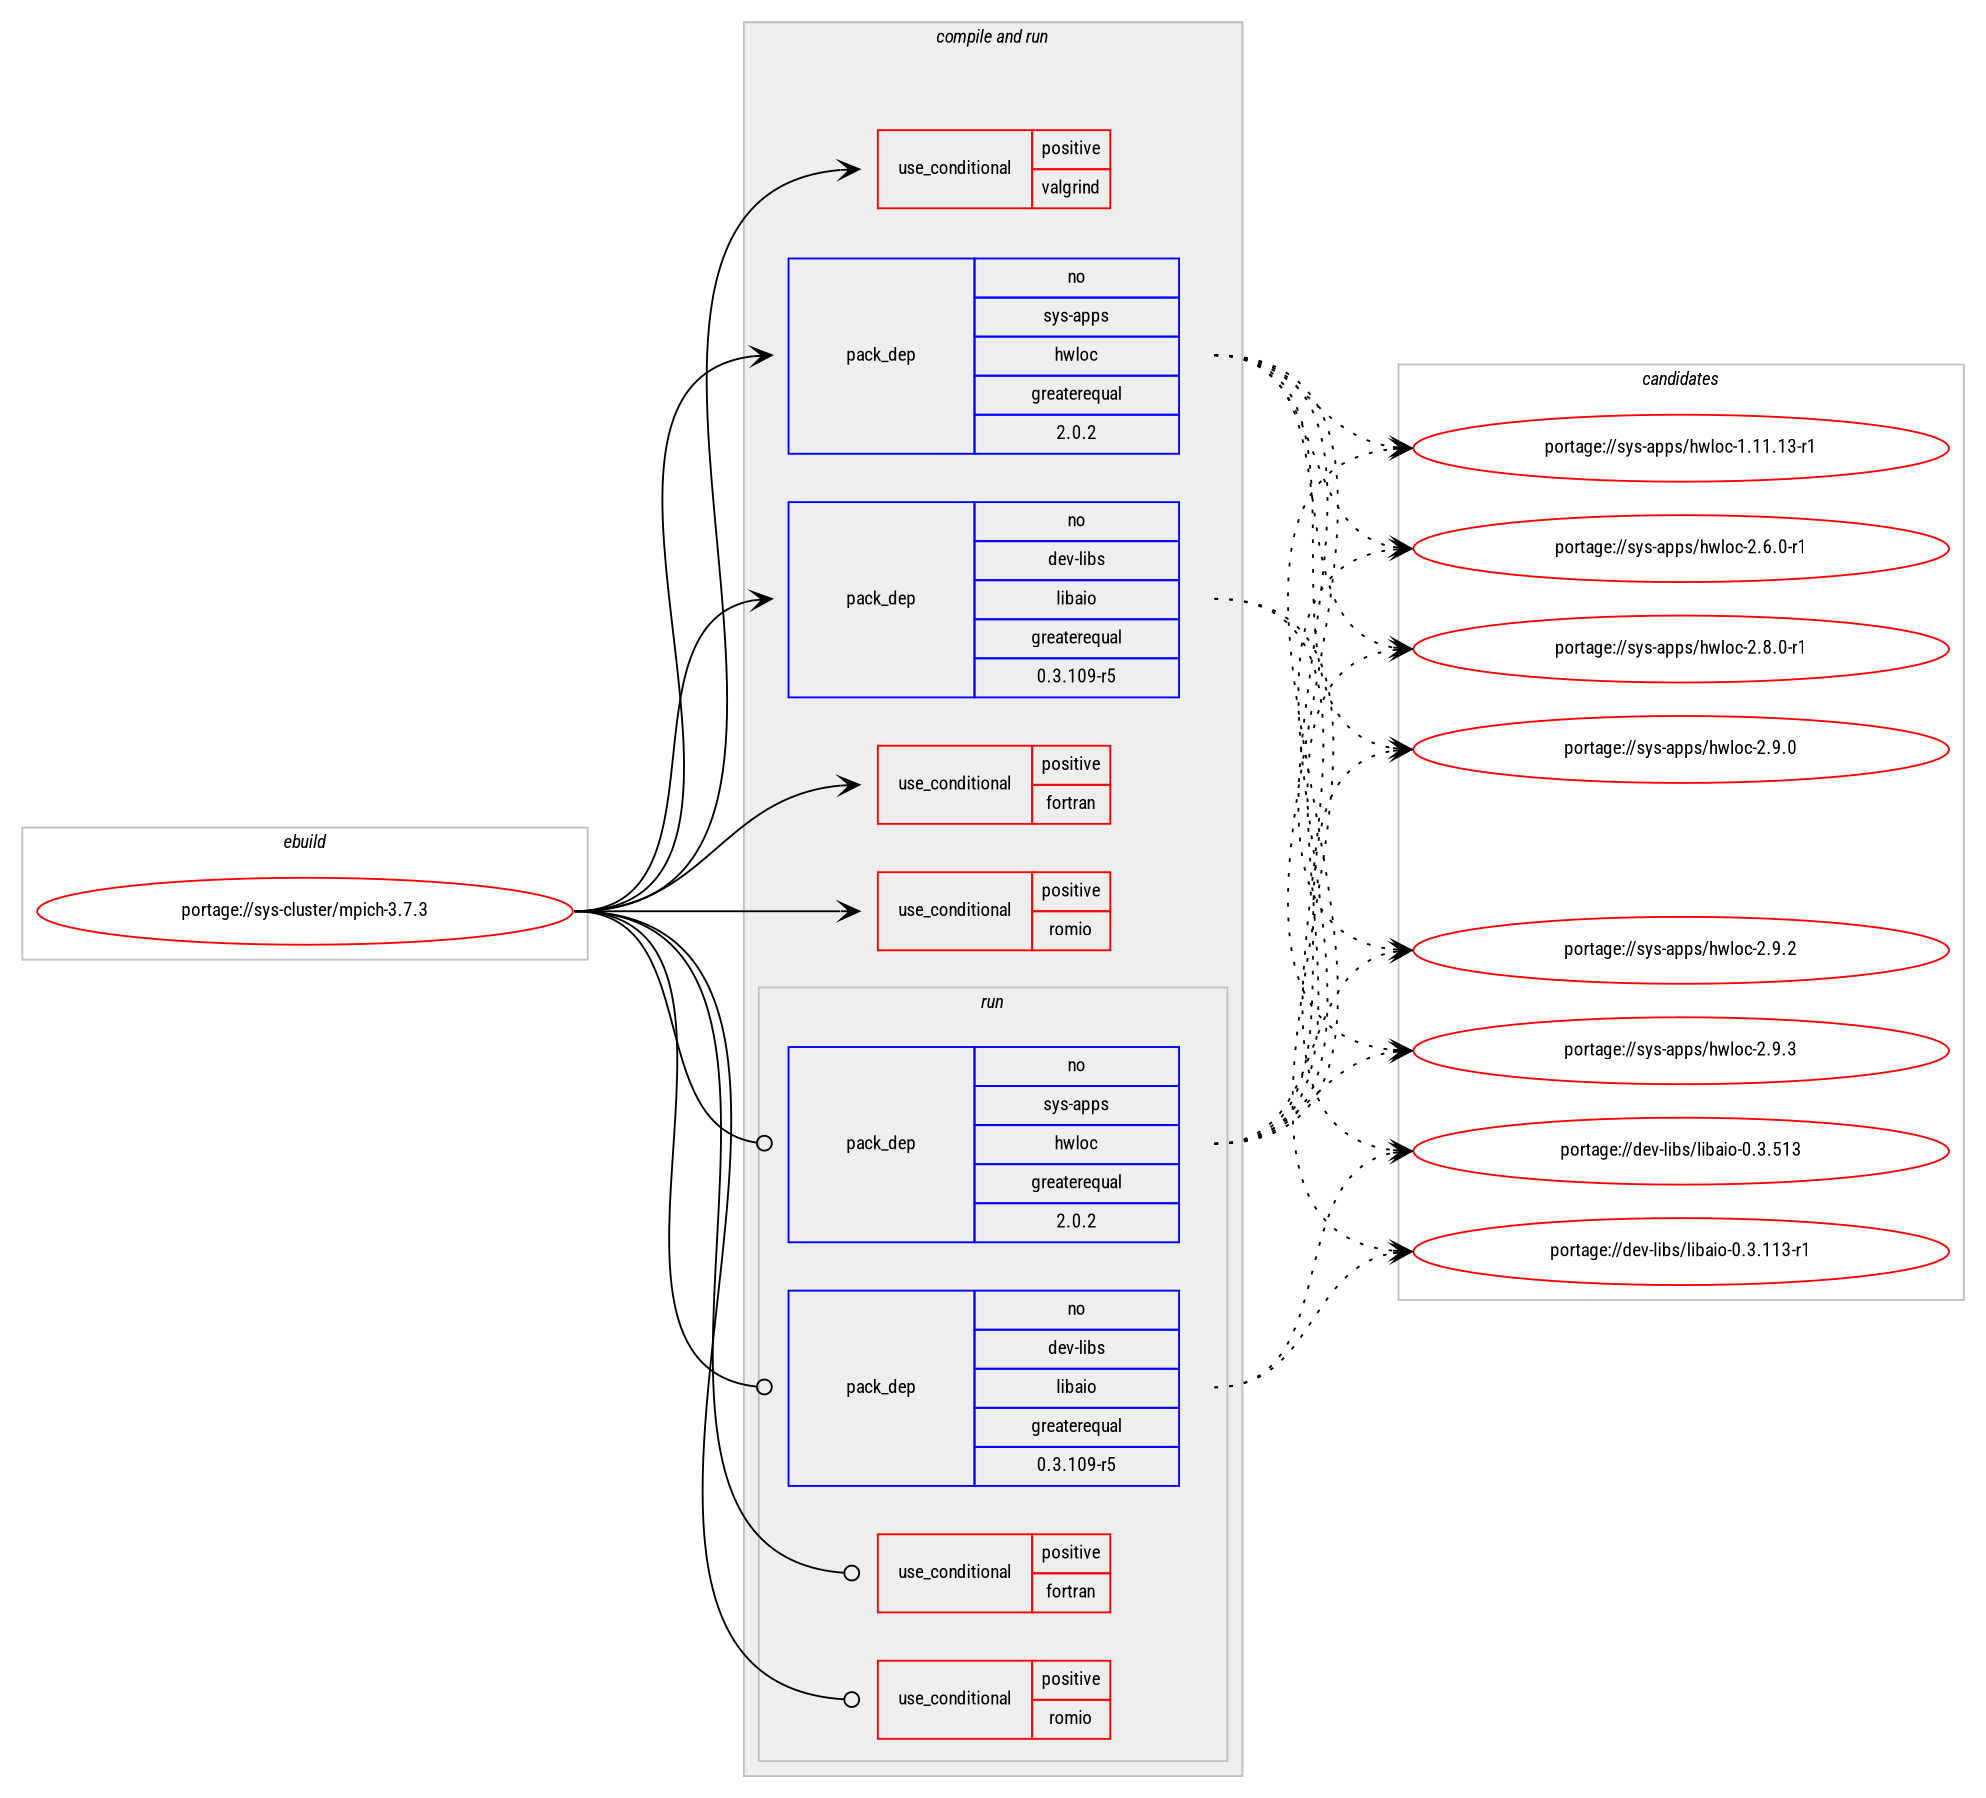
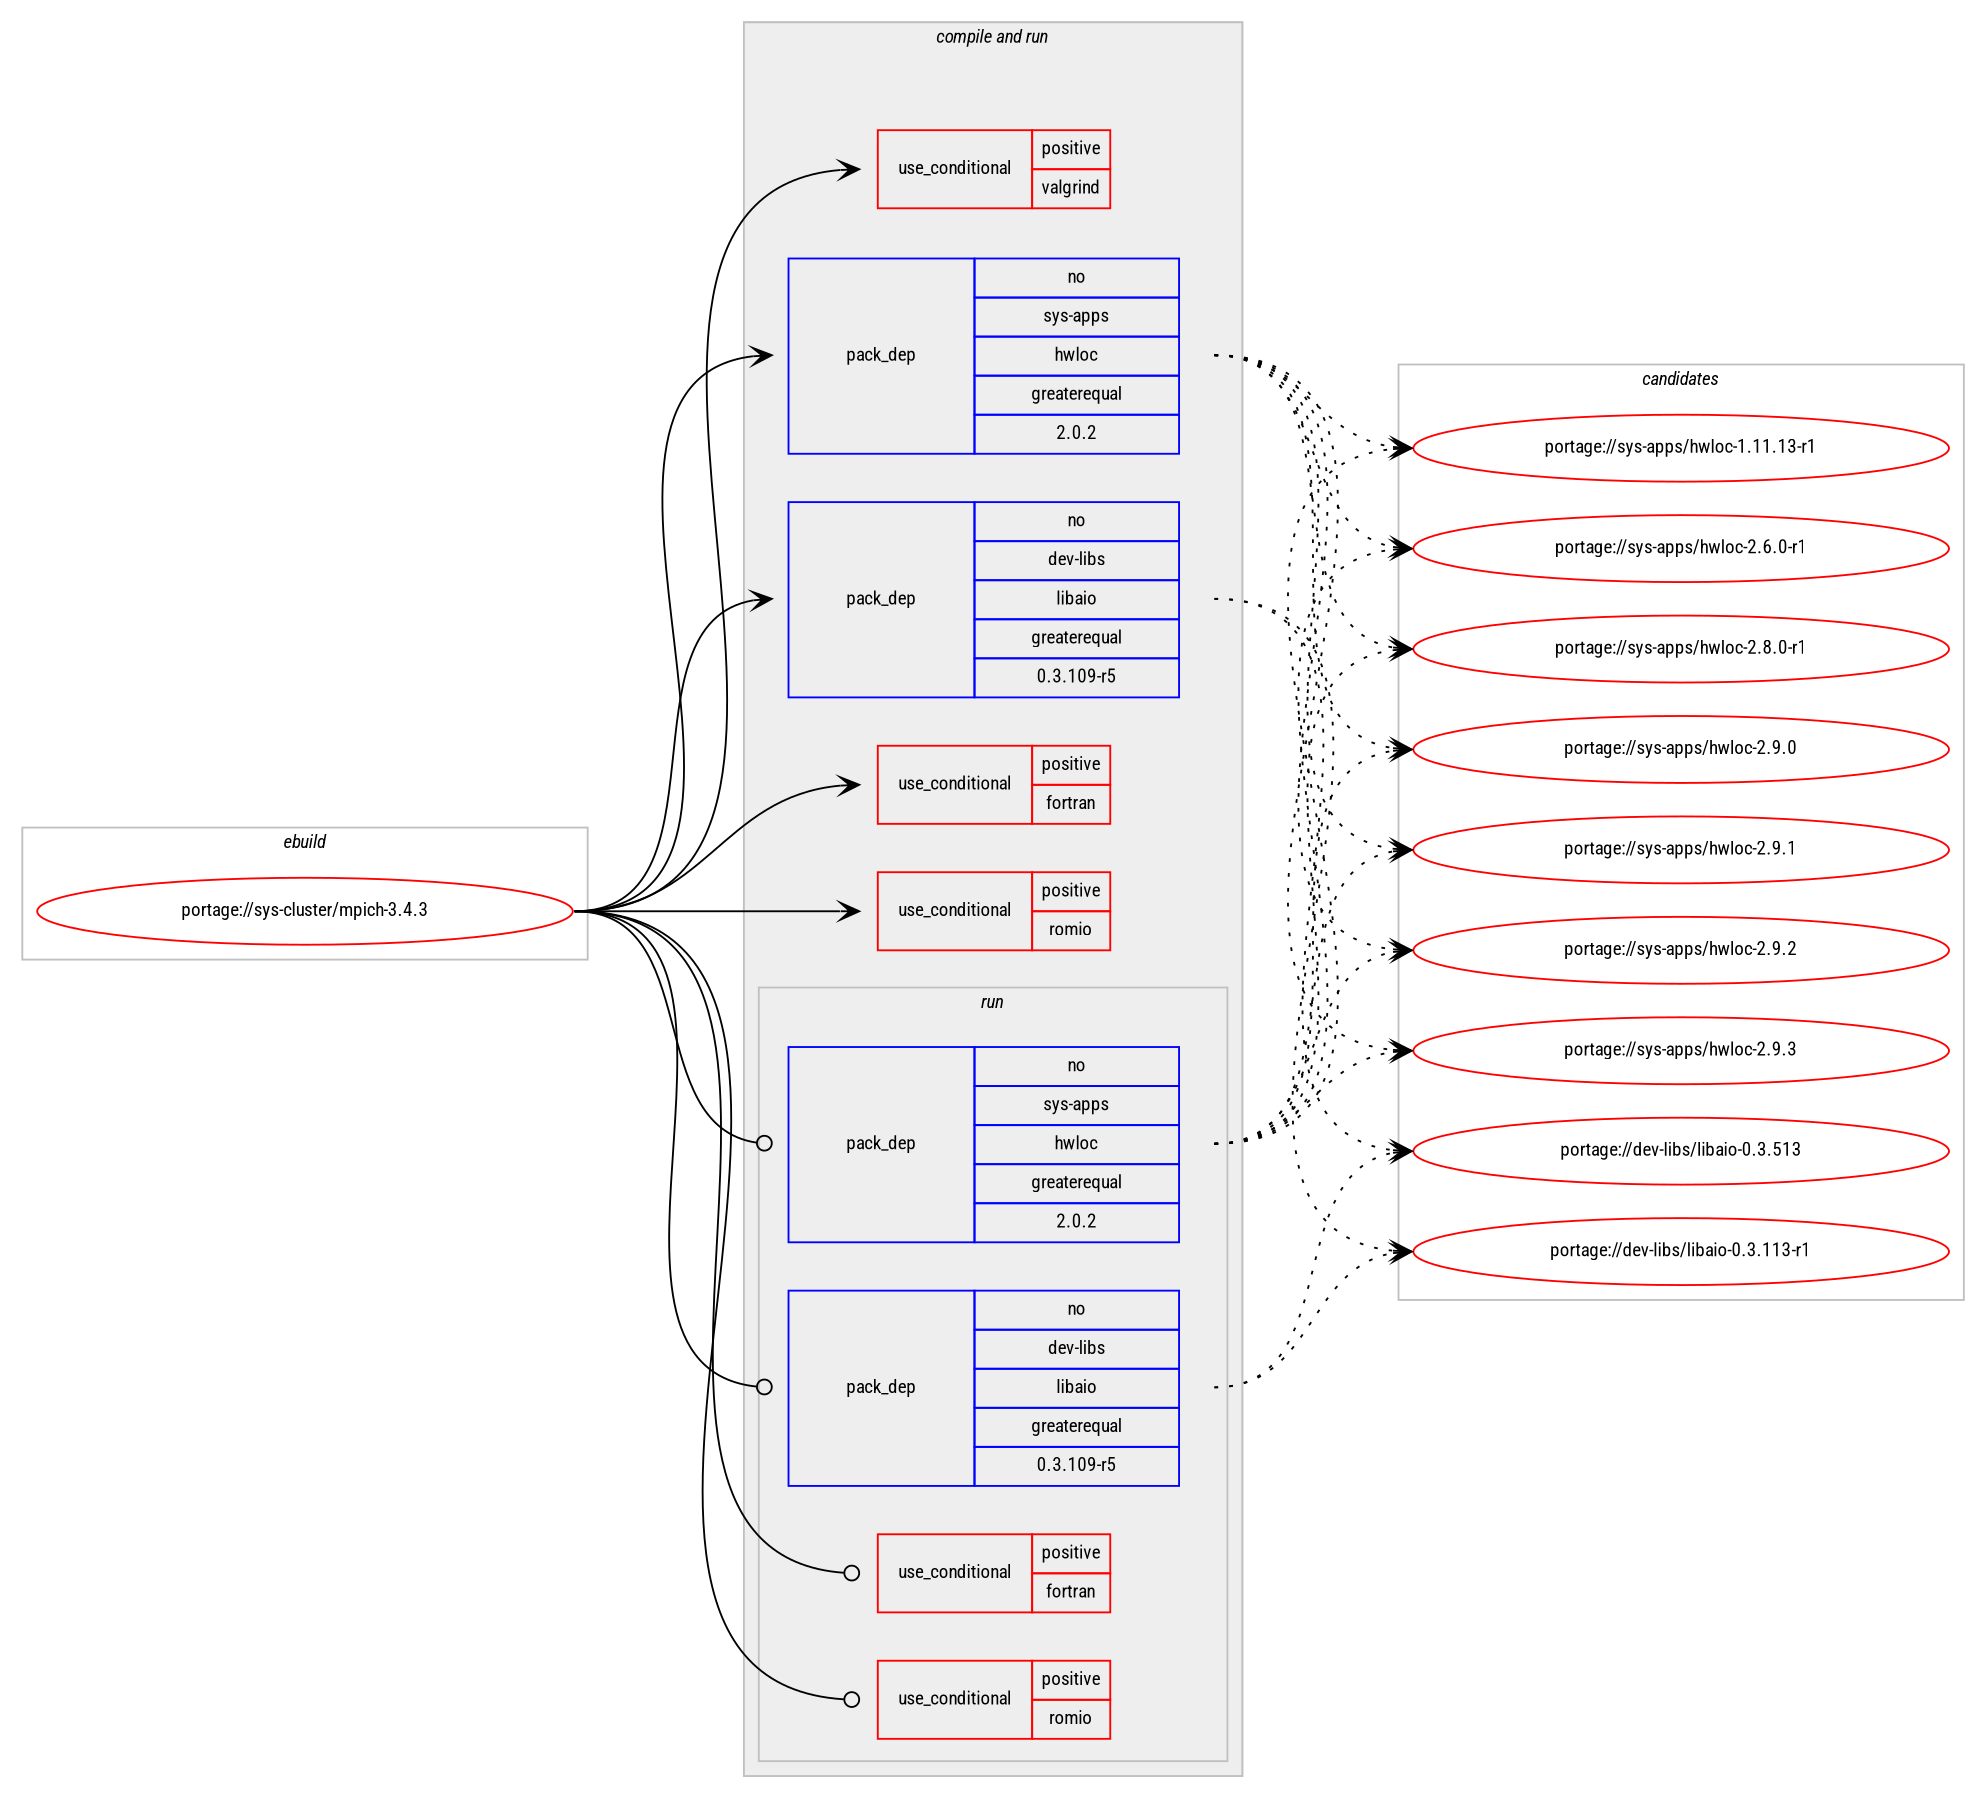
none -> (1681, 850)
(305, 911) -> (305, 911)
